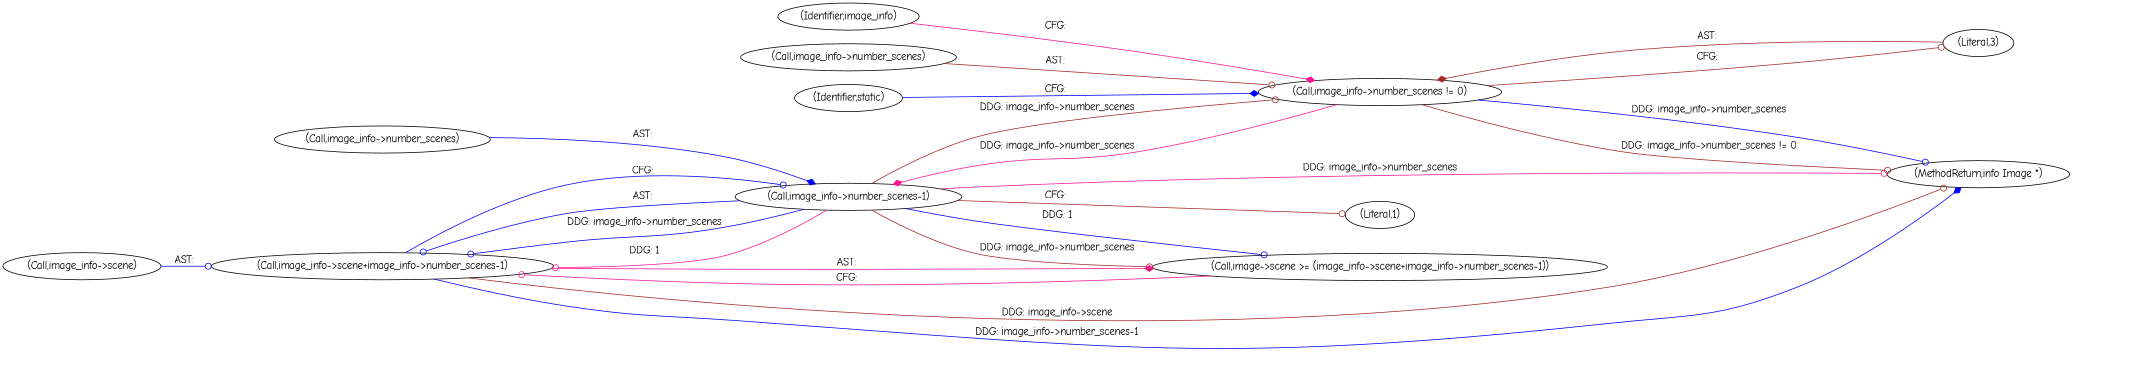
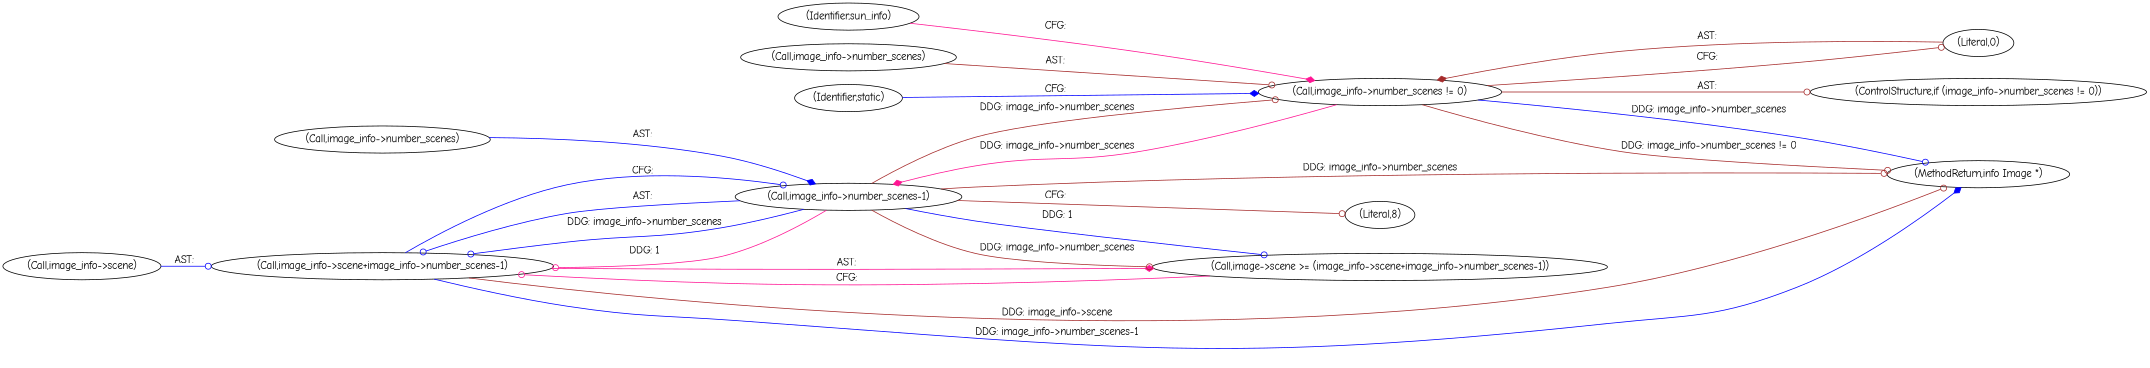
(849, 17) -> (849, 17)
(1978, 43) -> (1978, 43)
none -> (1978, 92)
(1411, 175) -> (1411, 175)
(1380, 215) -> (1380, 215)
